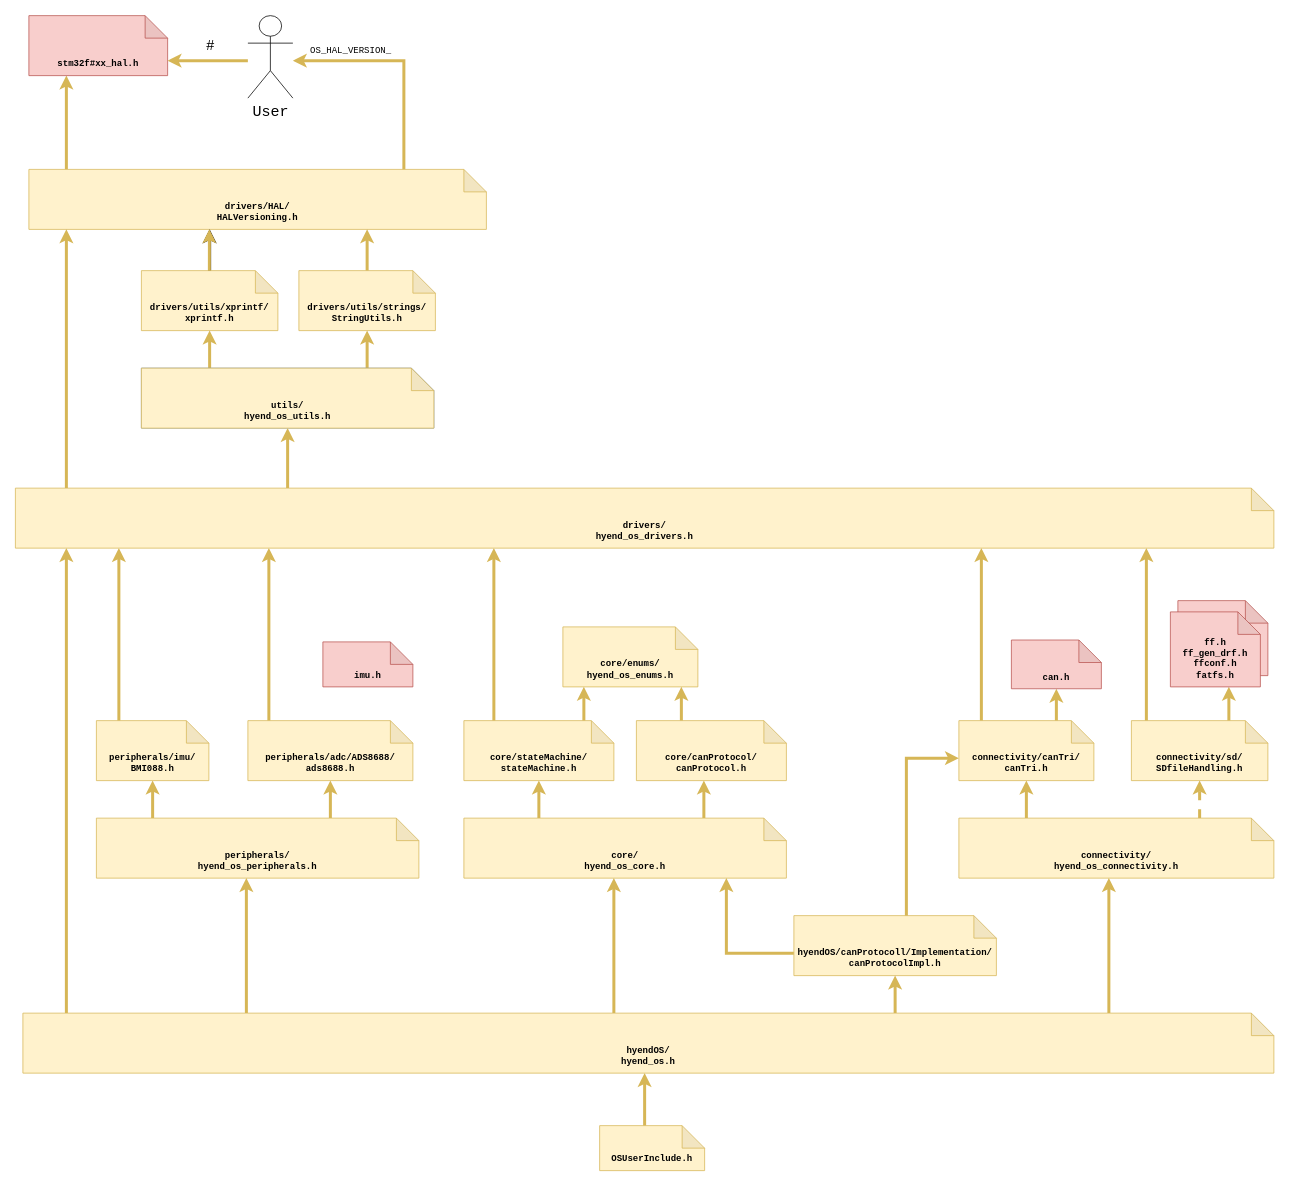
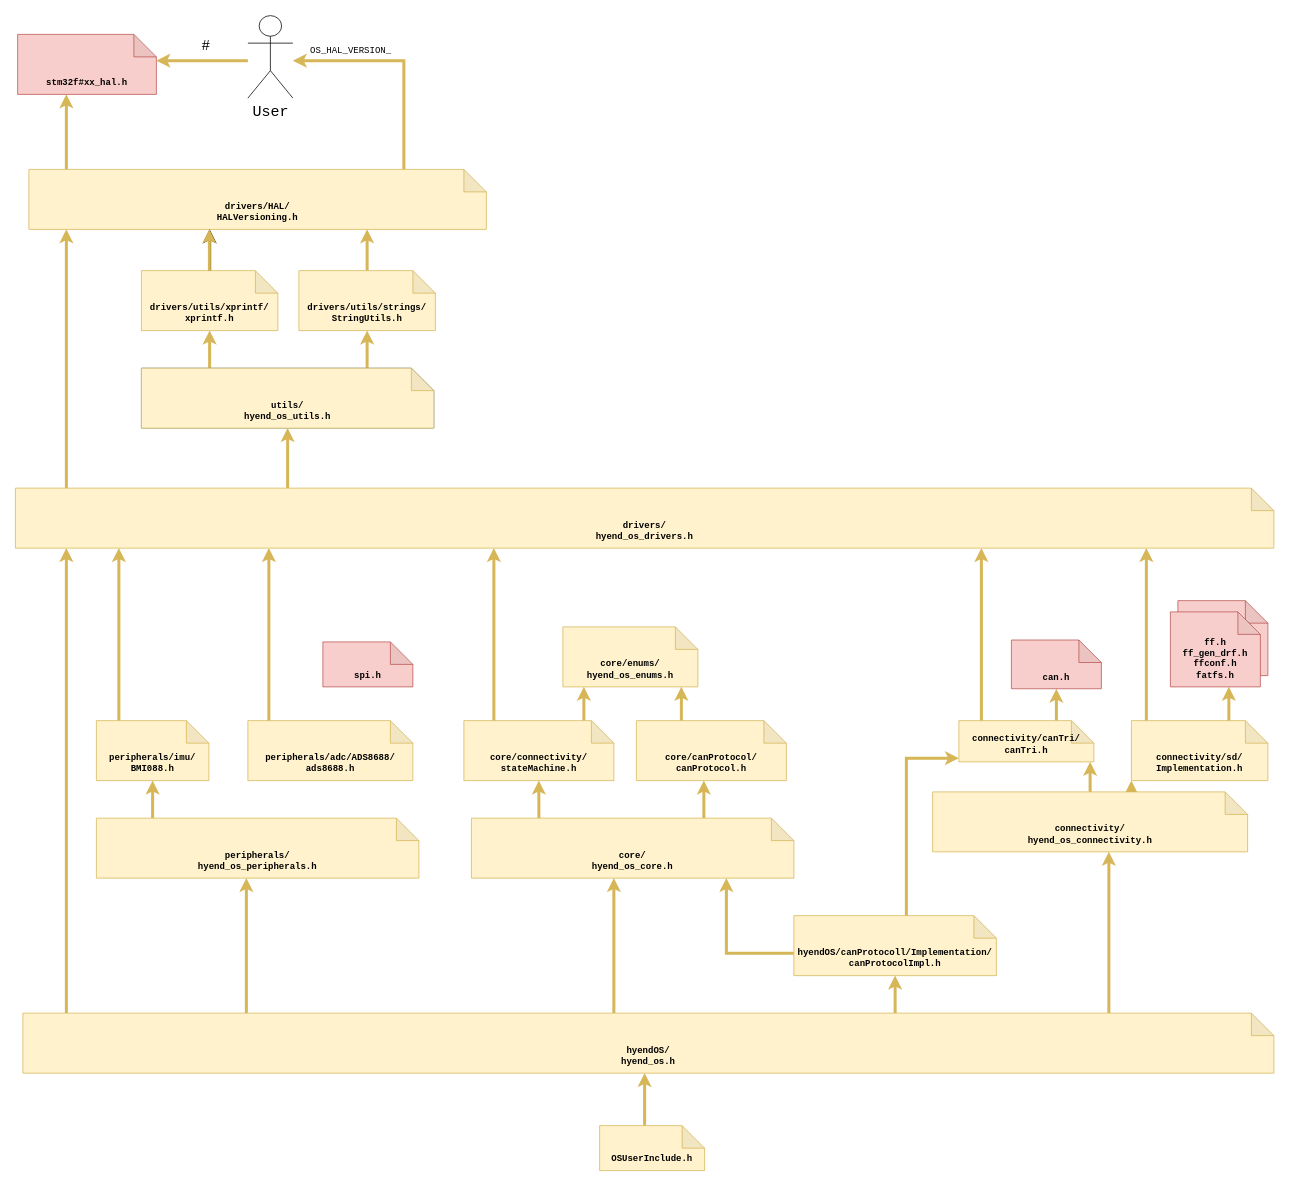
(98, 45) -> (87, 64)
(368, 674) -> (368, 674)
(1026, 750) -> (1026, 741)
(539, 763) -> (539, 763)
(1200, 763) -> (1200, 763)
(330, 804) -> none
(625, 848) -> (633, 848)
(1116, 848) -> (1090, 822)
